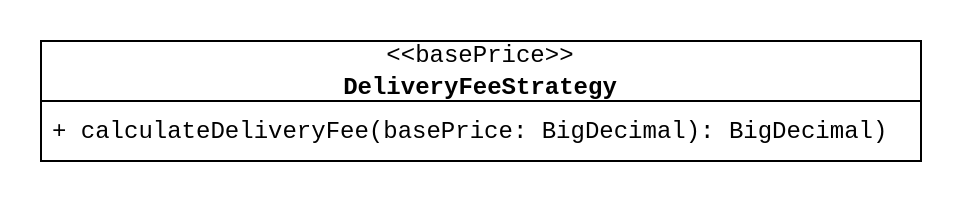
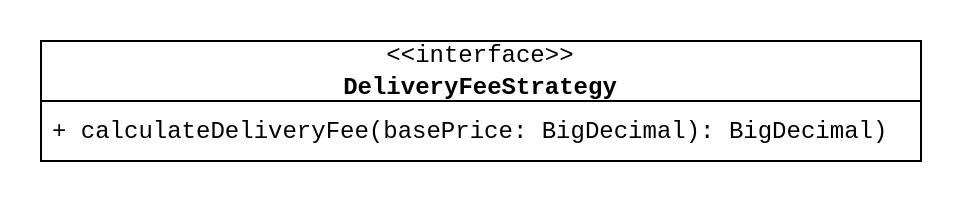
(481, 71) -> (481, 71)
